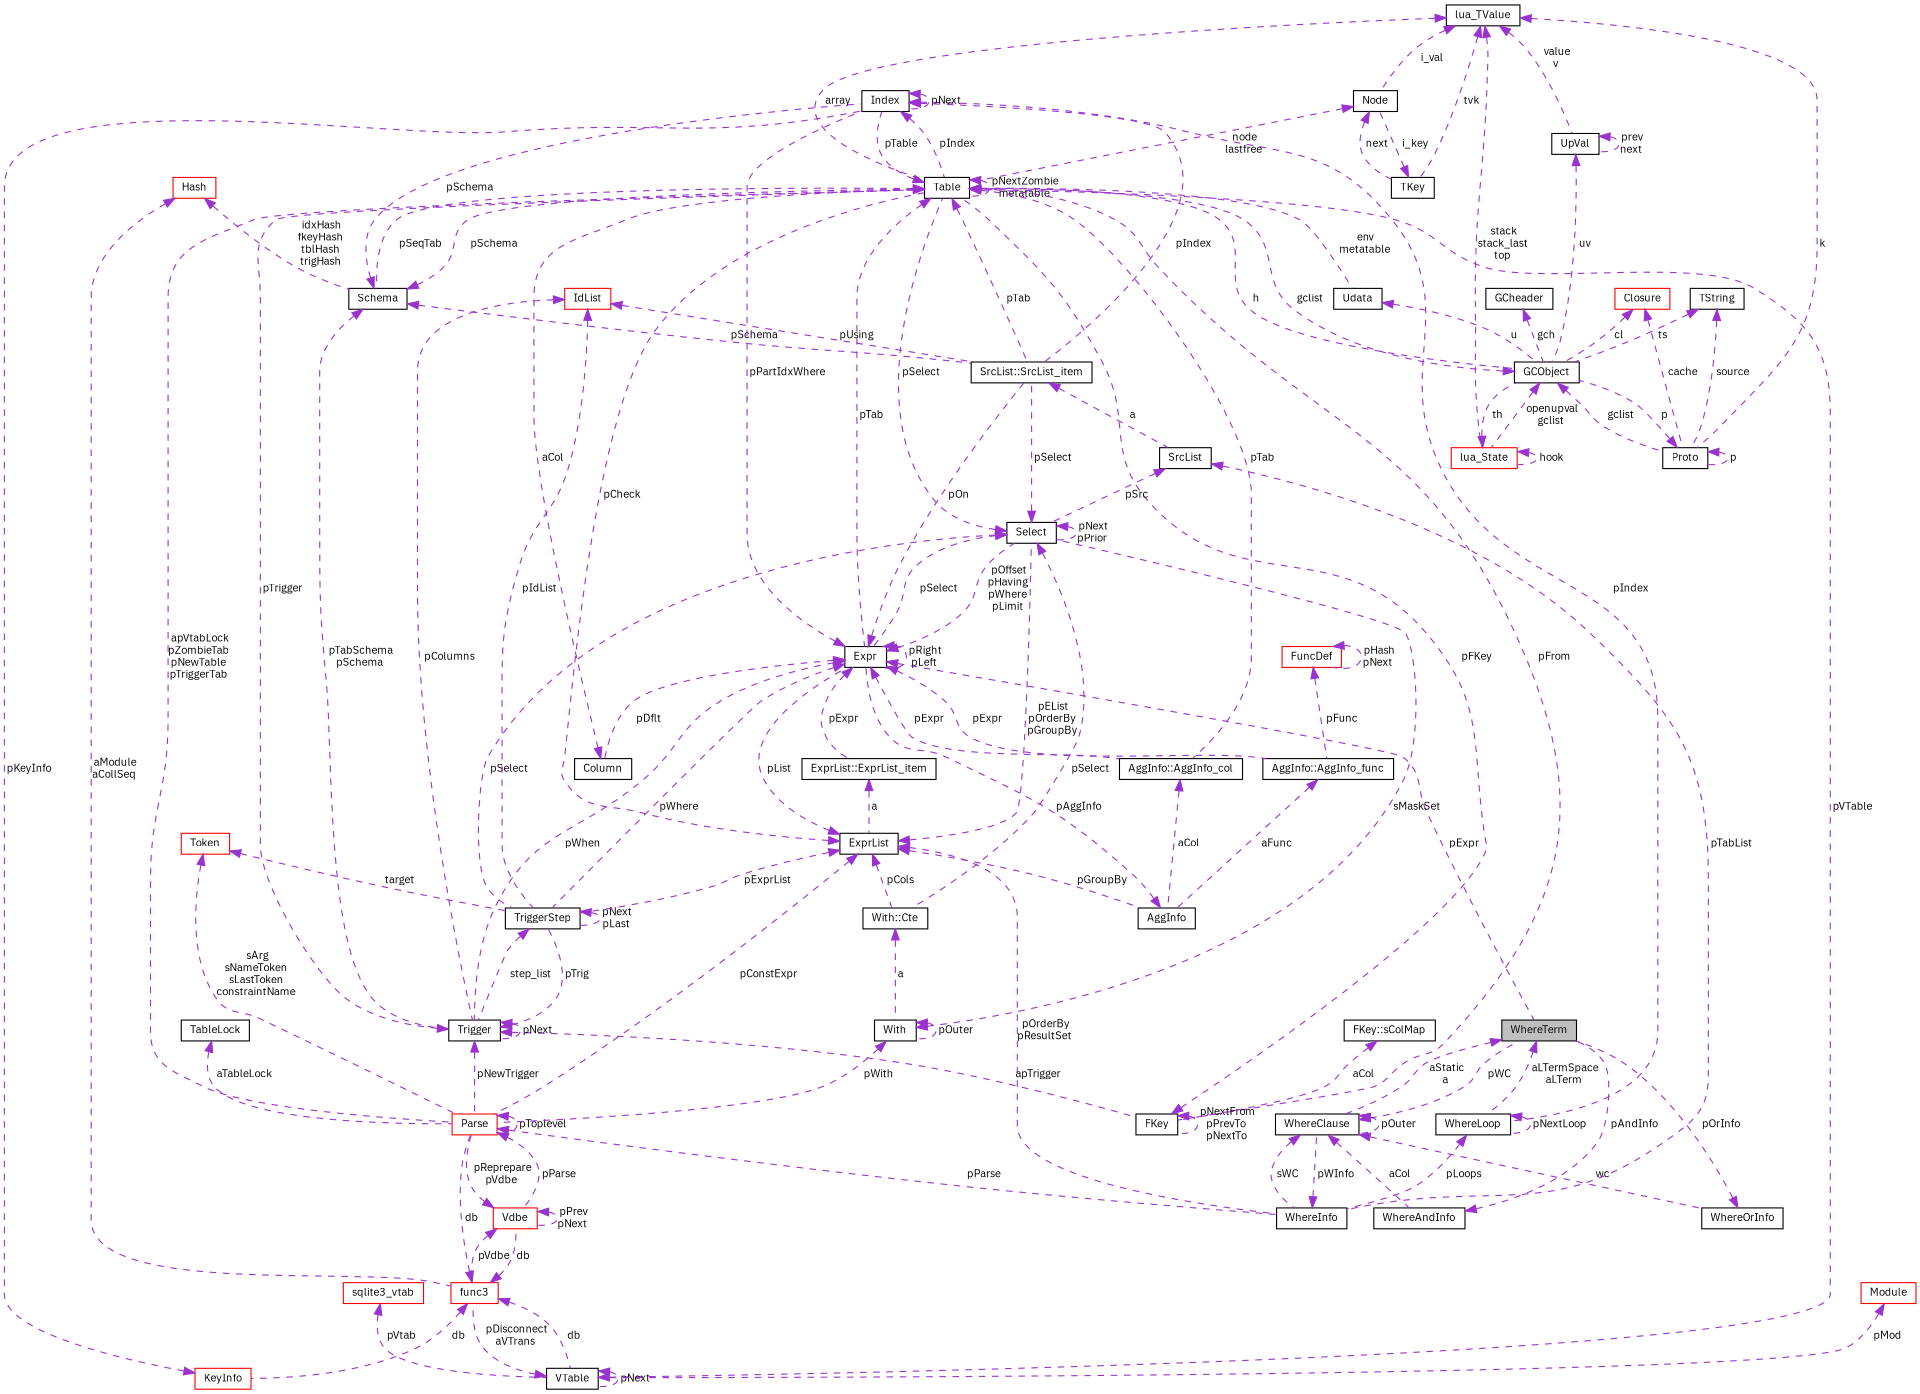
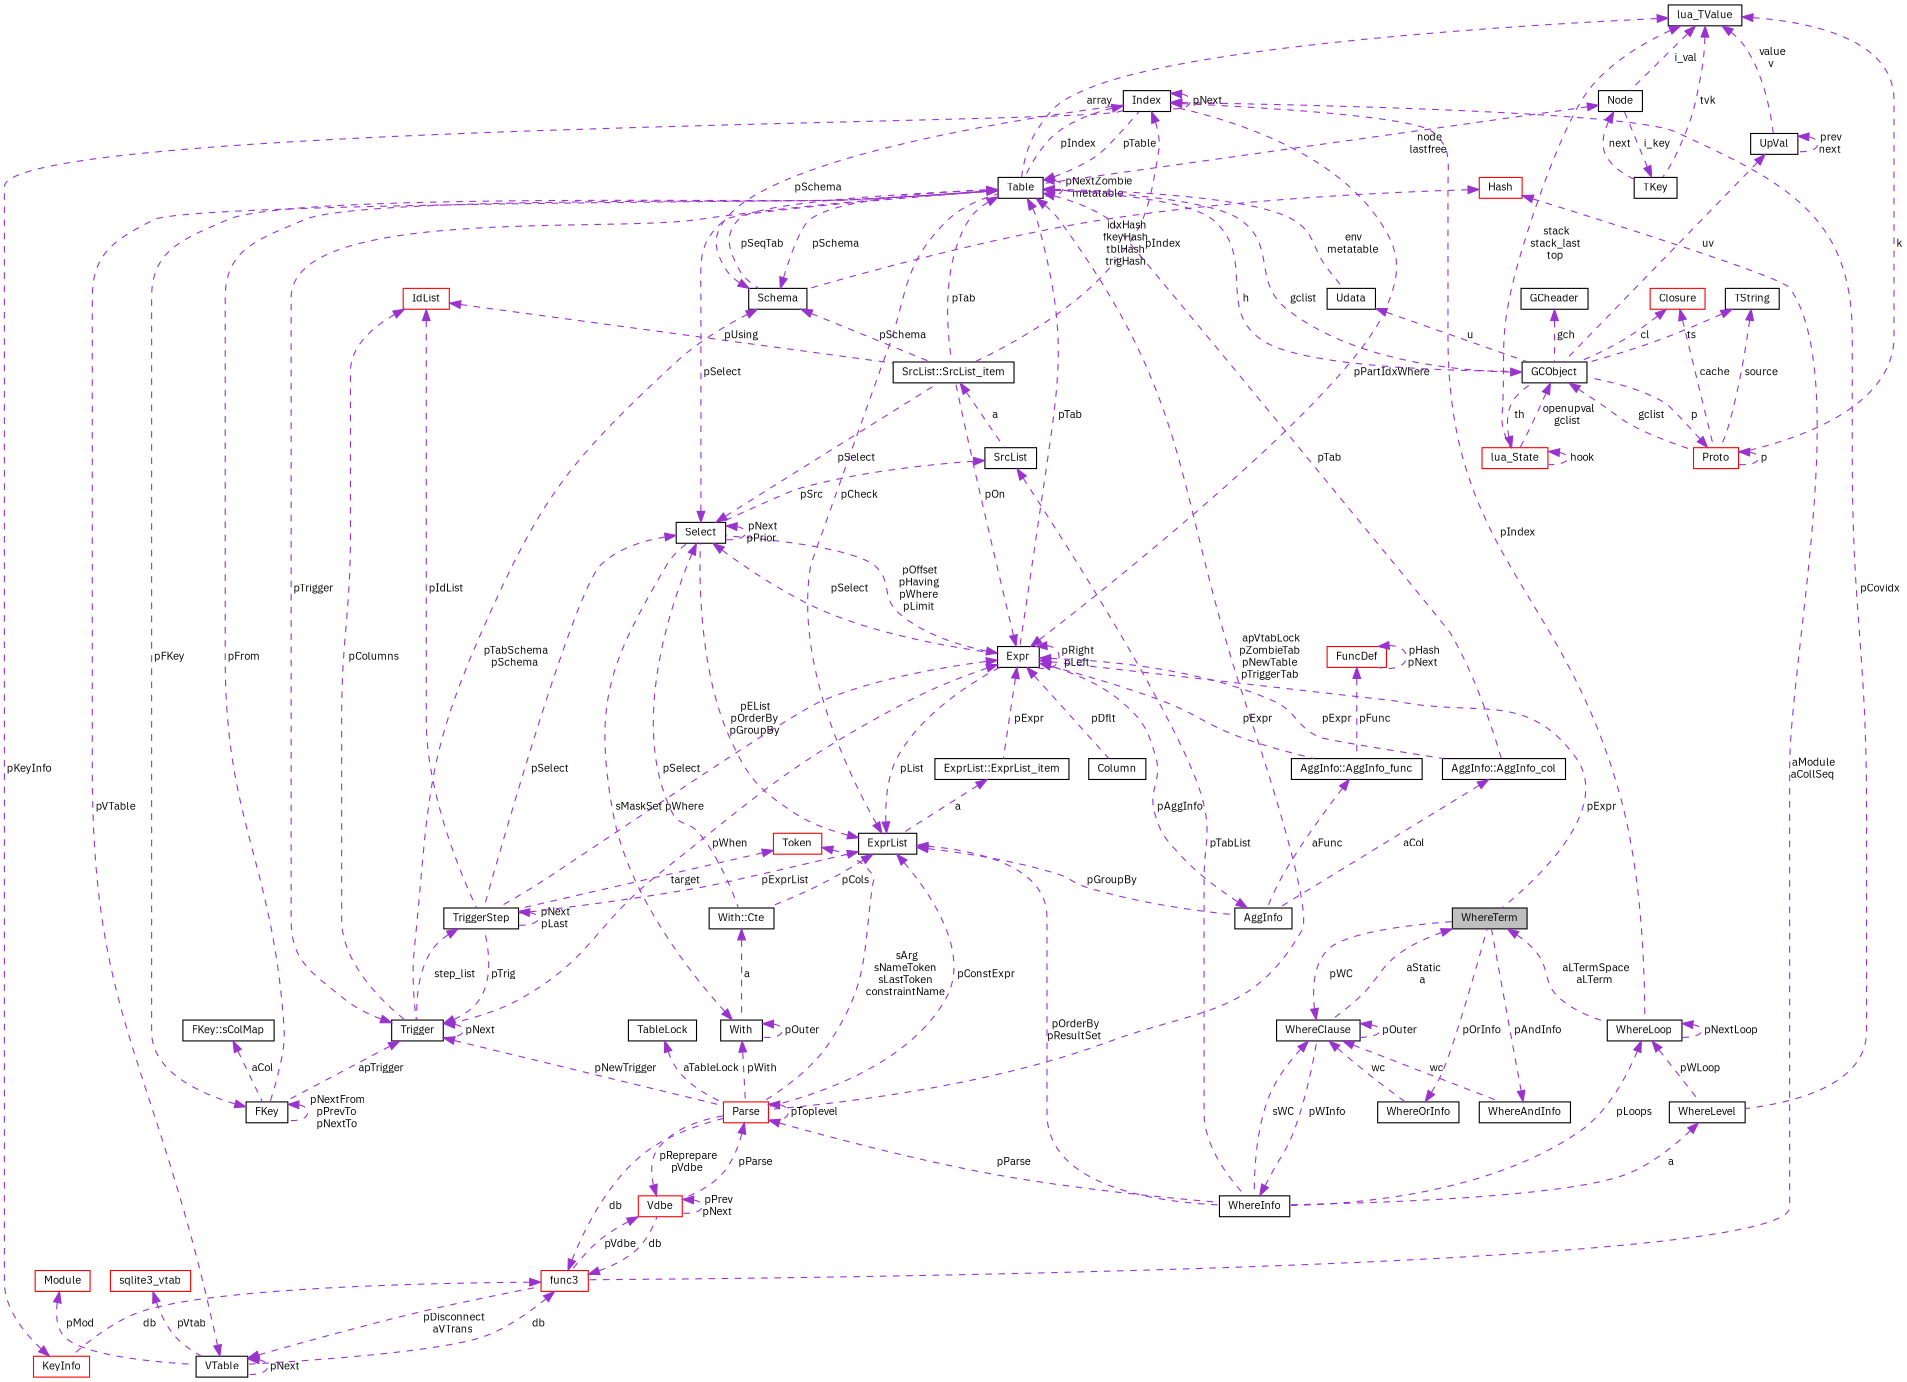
(534, 310) -> none
(1685, 458) -> (1716, 458)
none -> (1707, 1112)
(1399, 1174) -> (1436, 1068)
